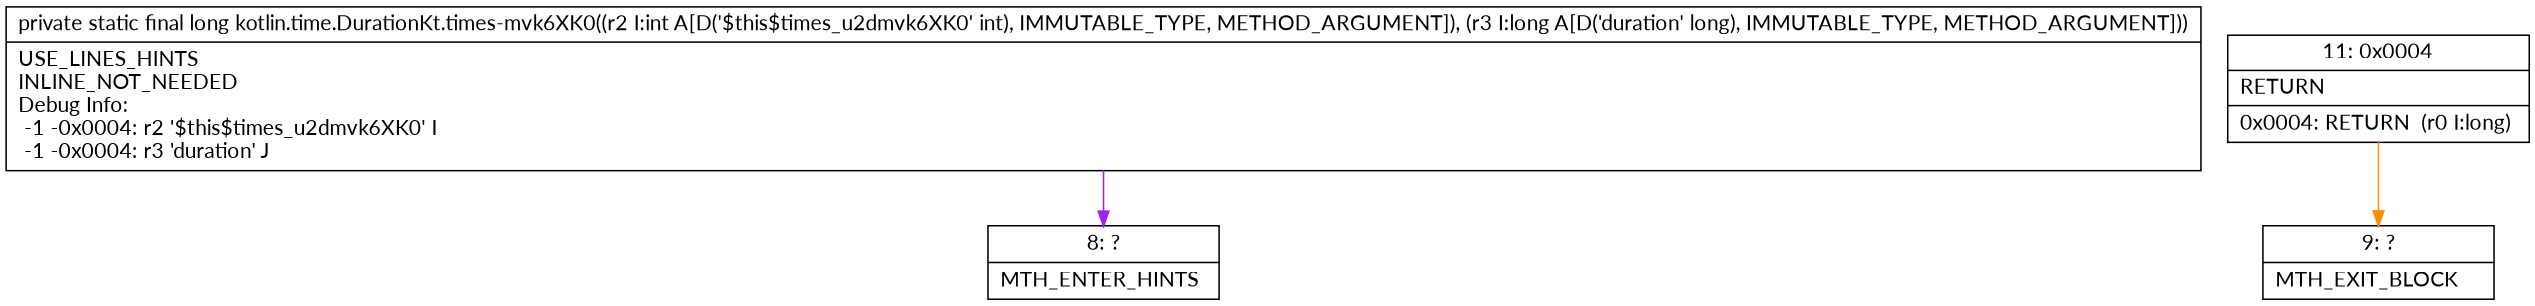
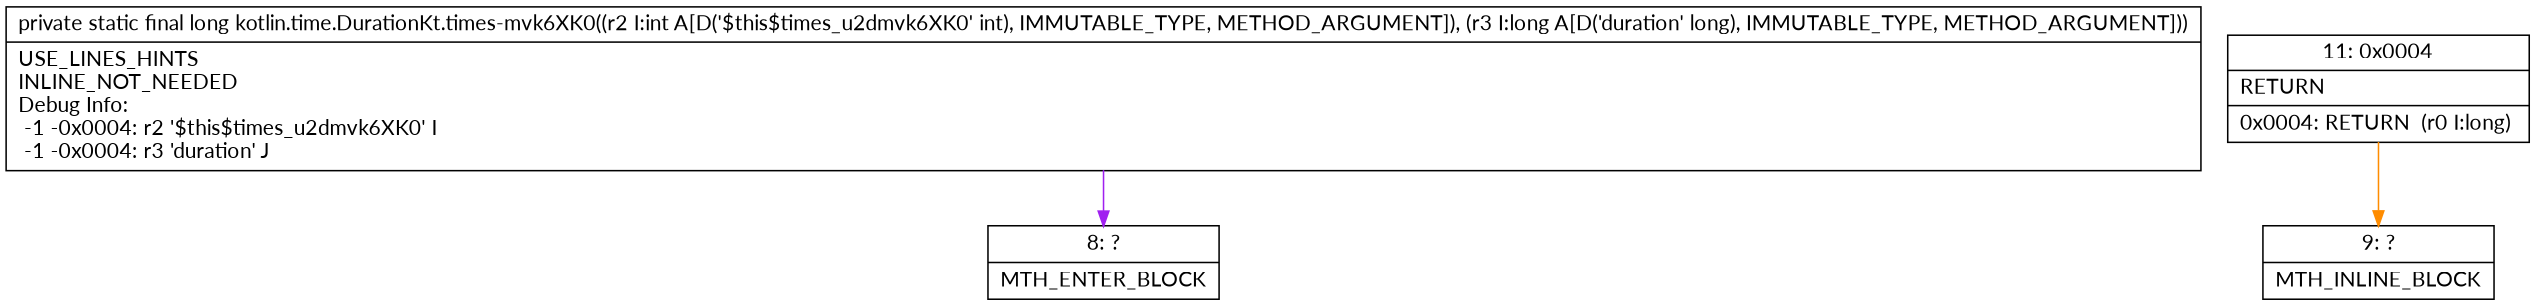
(1100, 280) -> (1104, 280)
(2367, 280) -> (2378, 280)
